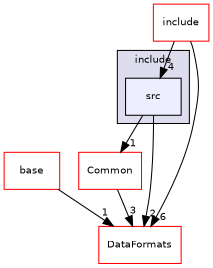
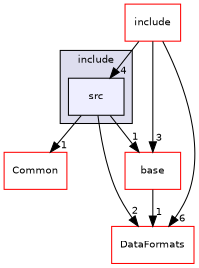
none -> (153, 91)
none -> (121, 130)
(123, 203) -> none
